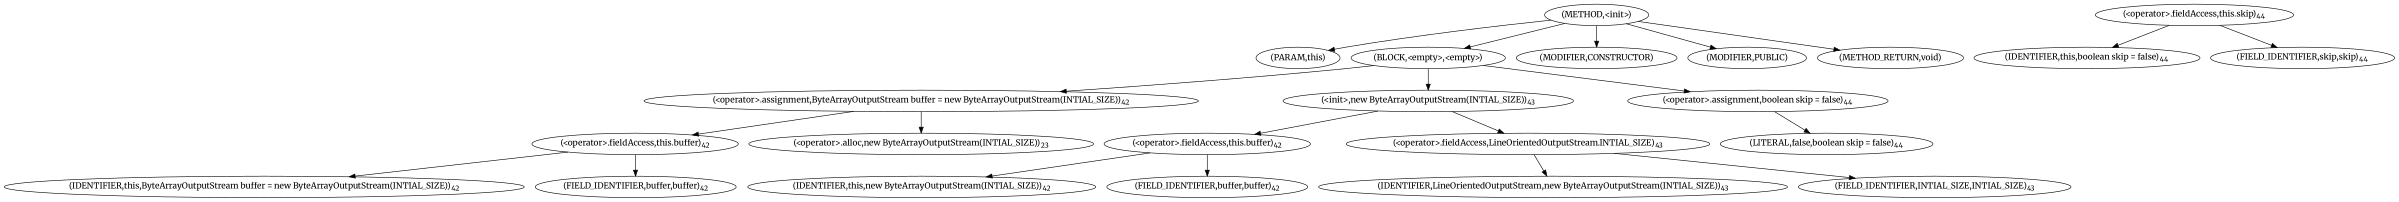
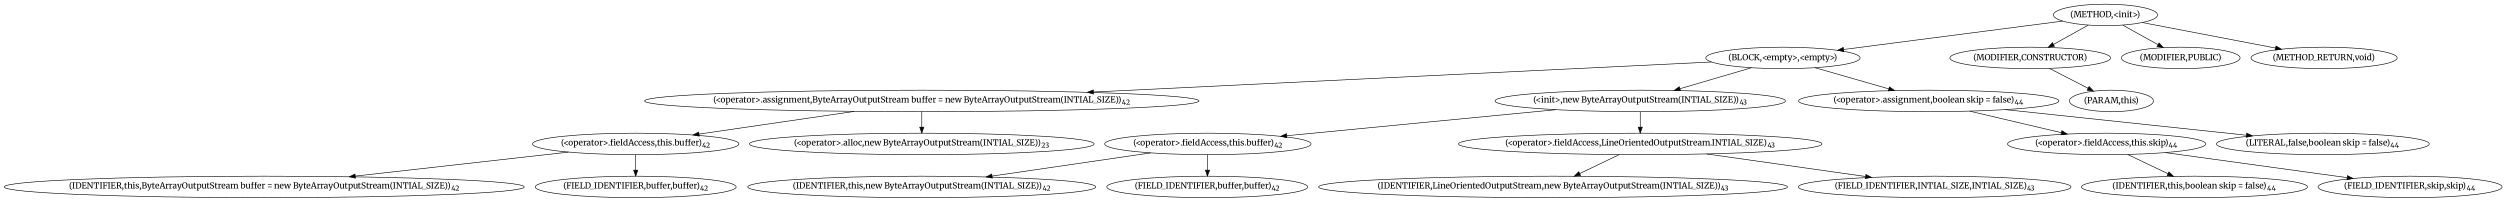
(1442, 33) -> (2069, 78)
none -> (2016, 122)
